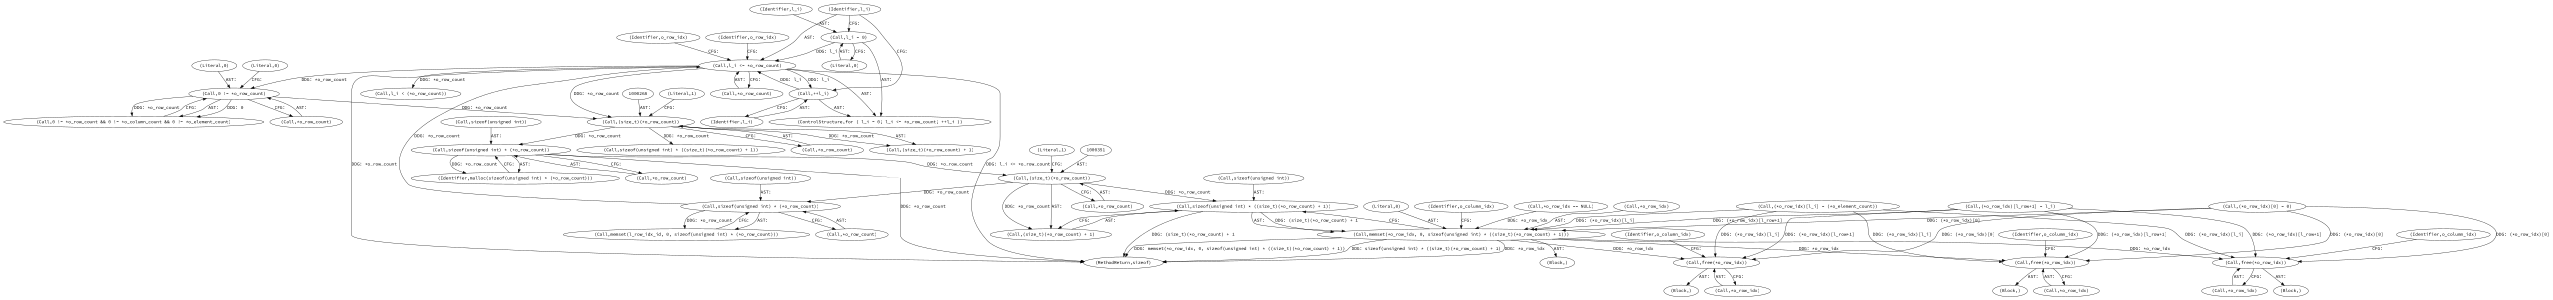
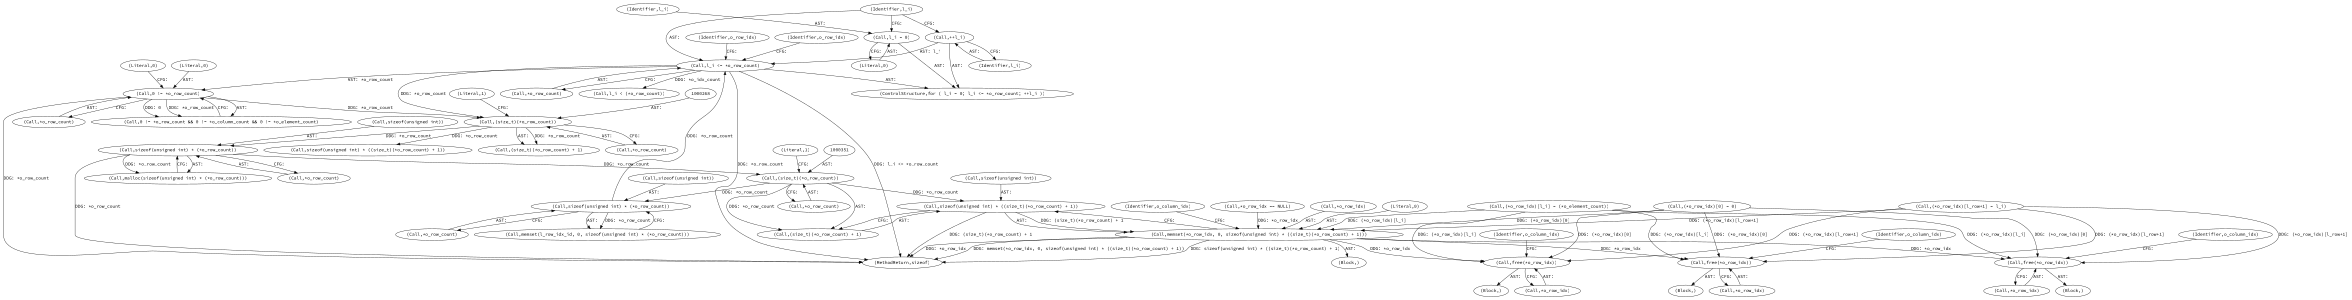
(807, 53) -> none
(799, 75) -> none
(324, 80) -> (370, 80)
(443, 80) -> (698, 80)
(791, 80) -> (931, 52)
(515, 178) -> (178, 178)
none -> (305, 256)
